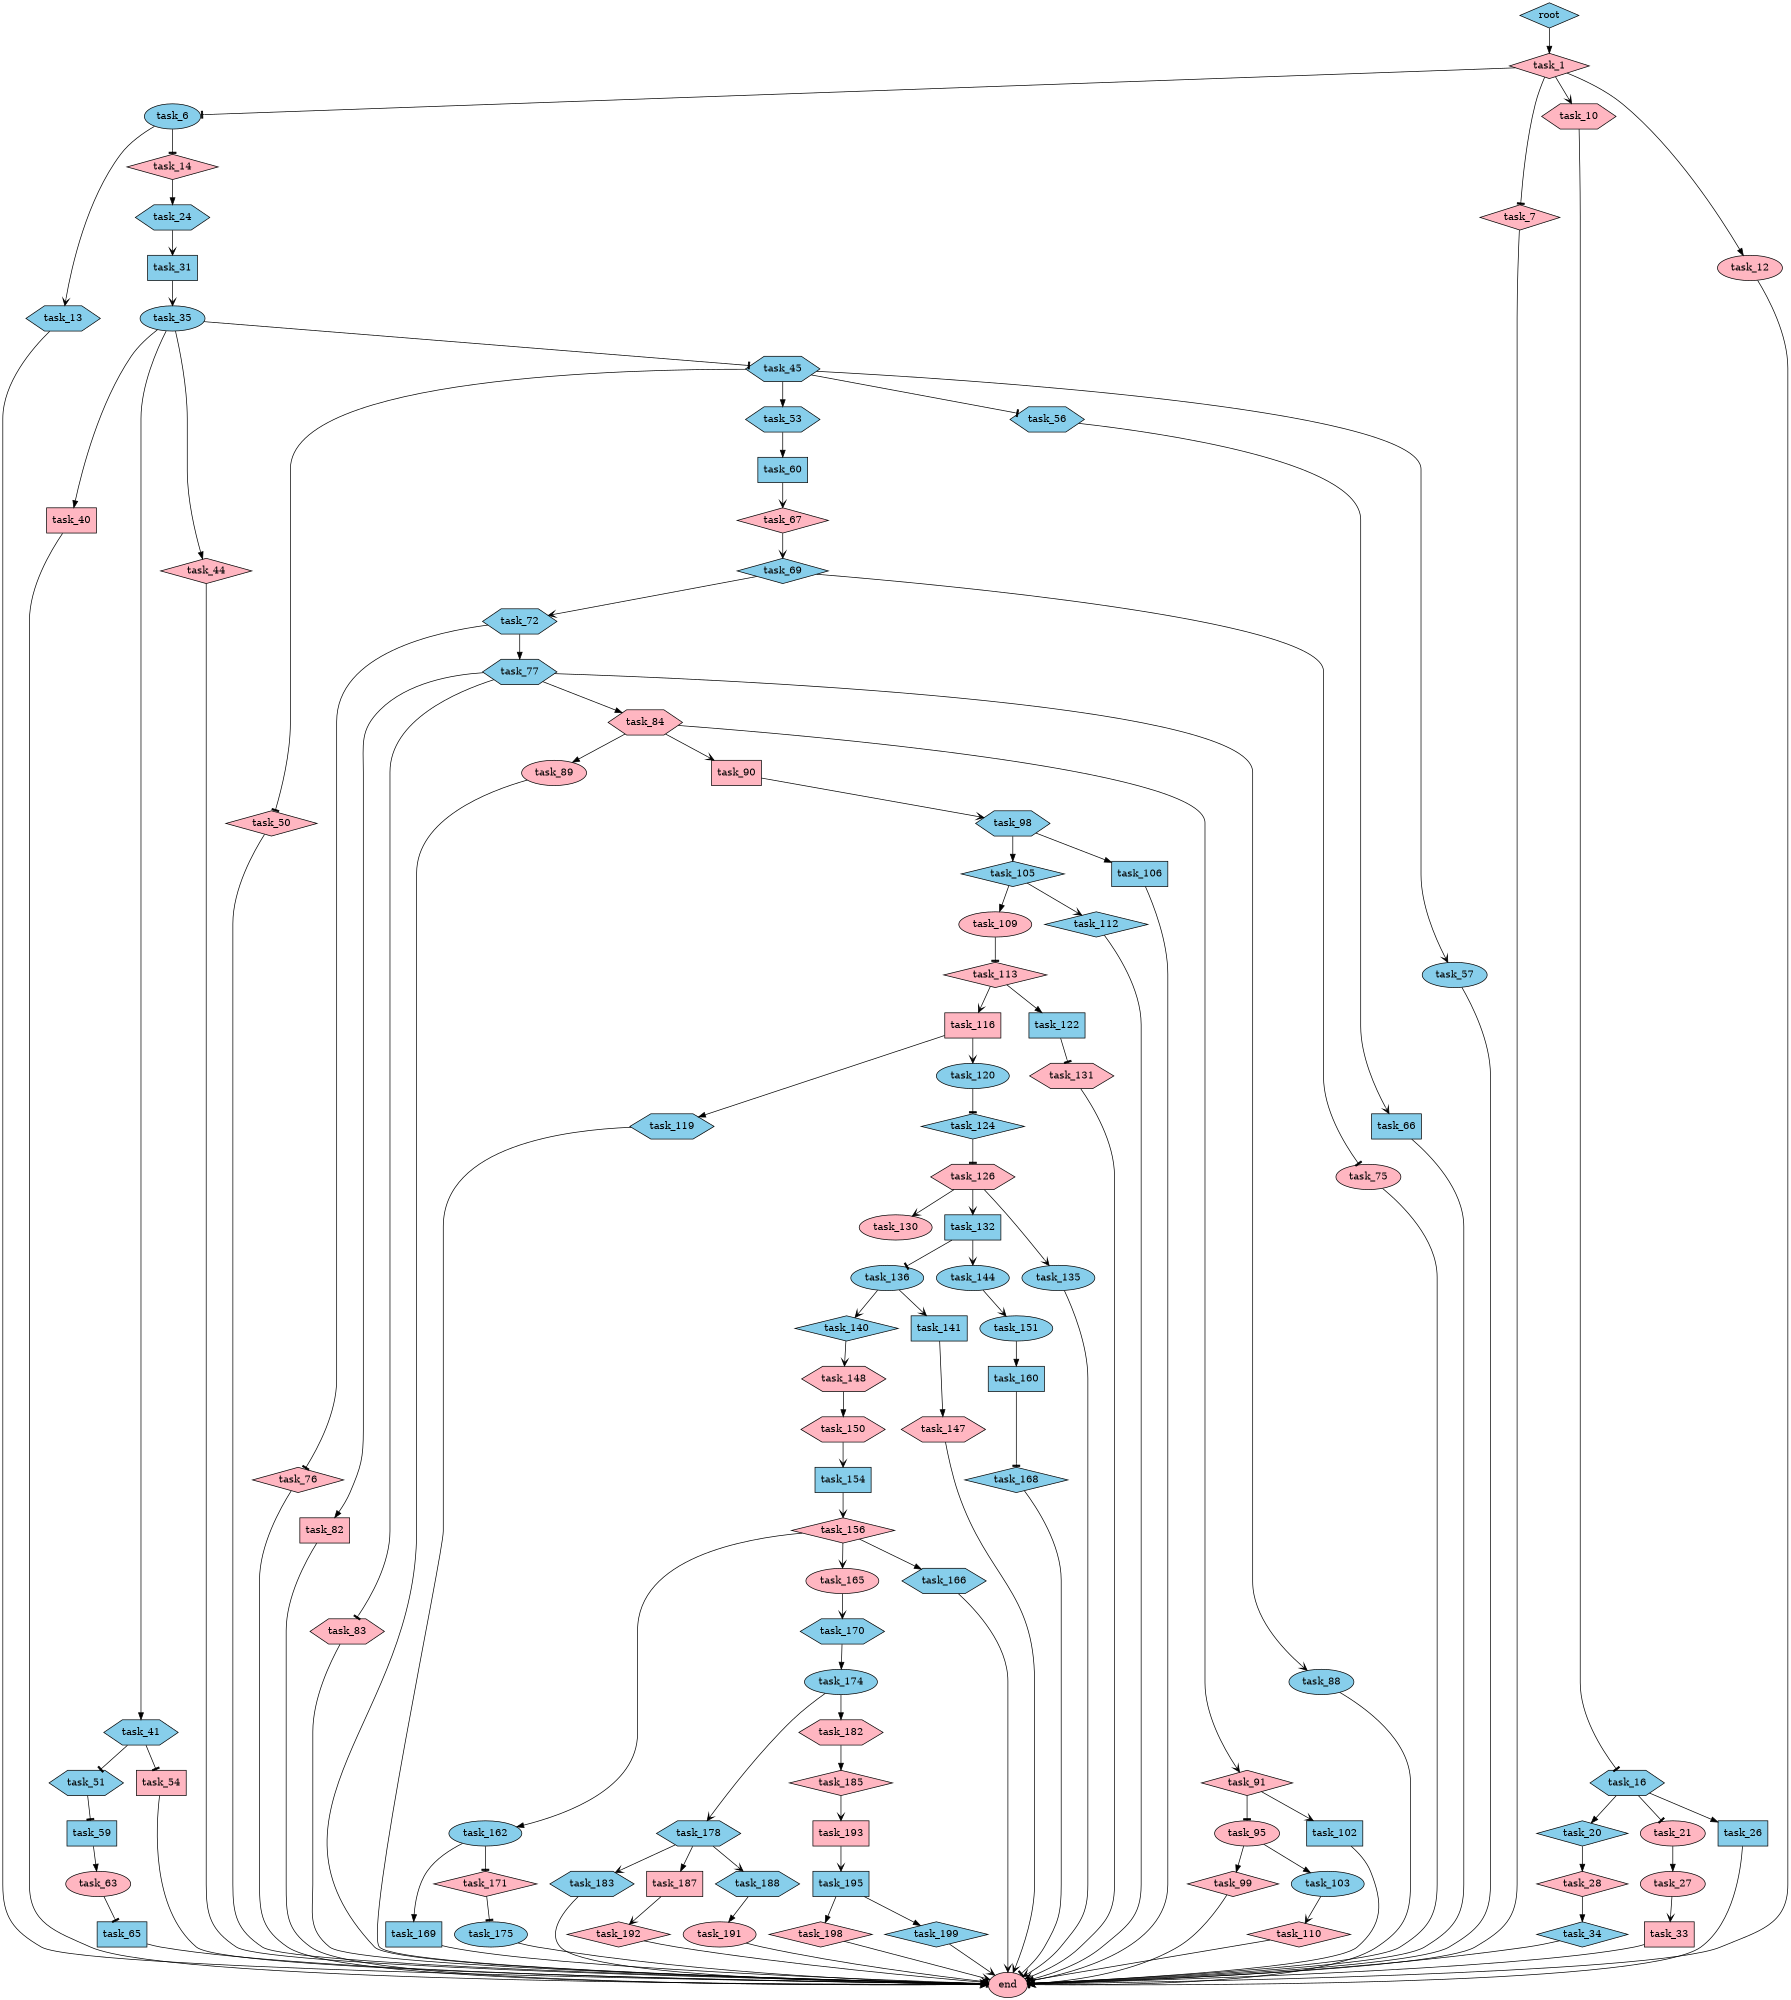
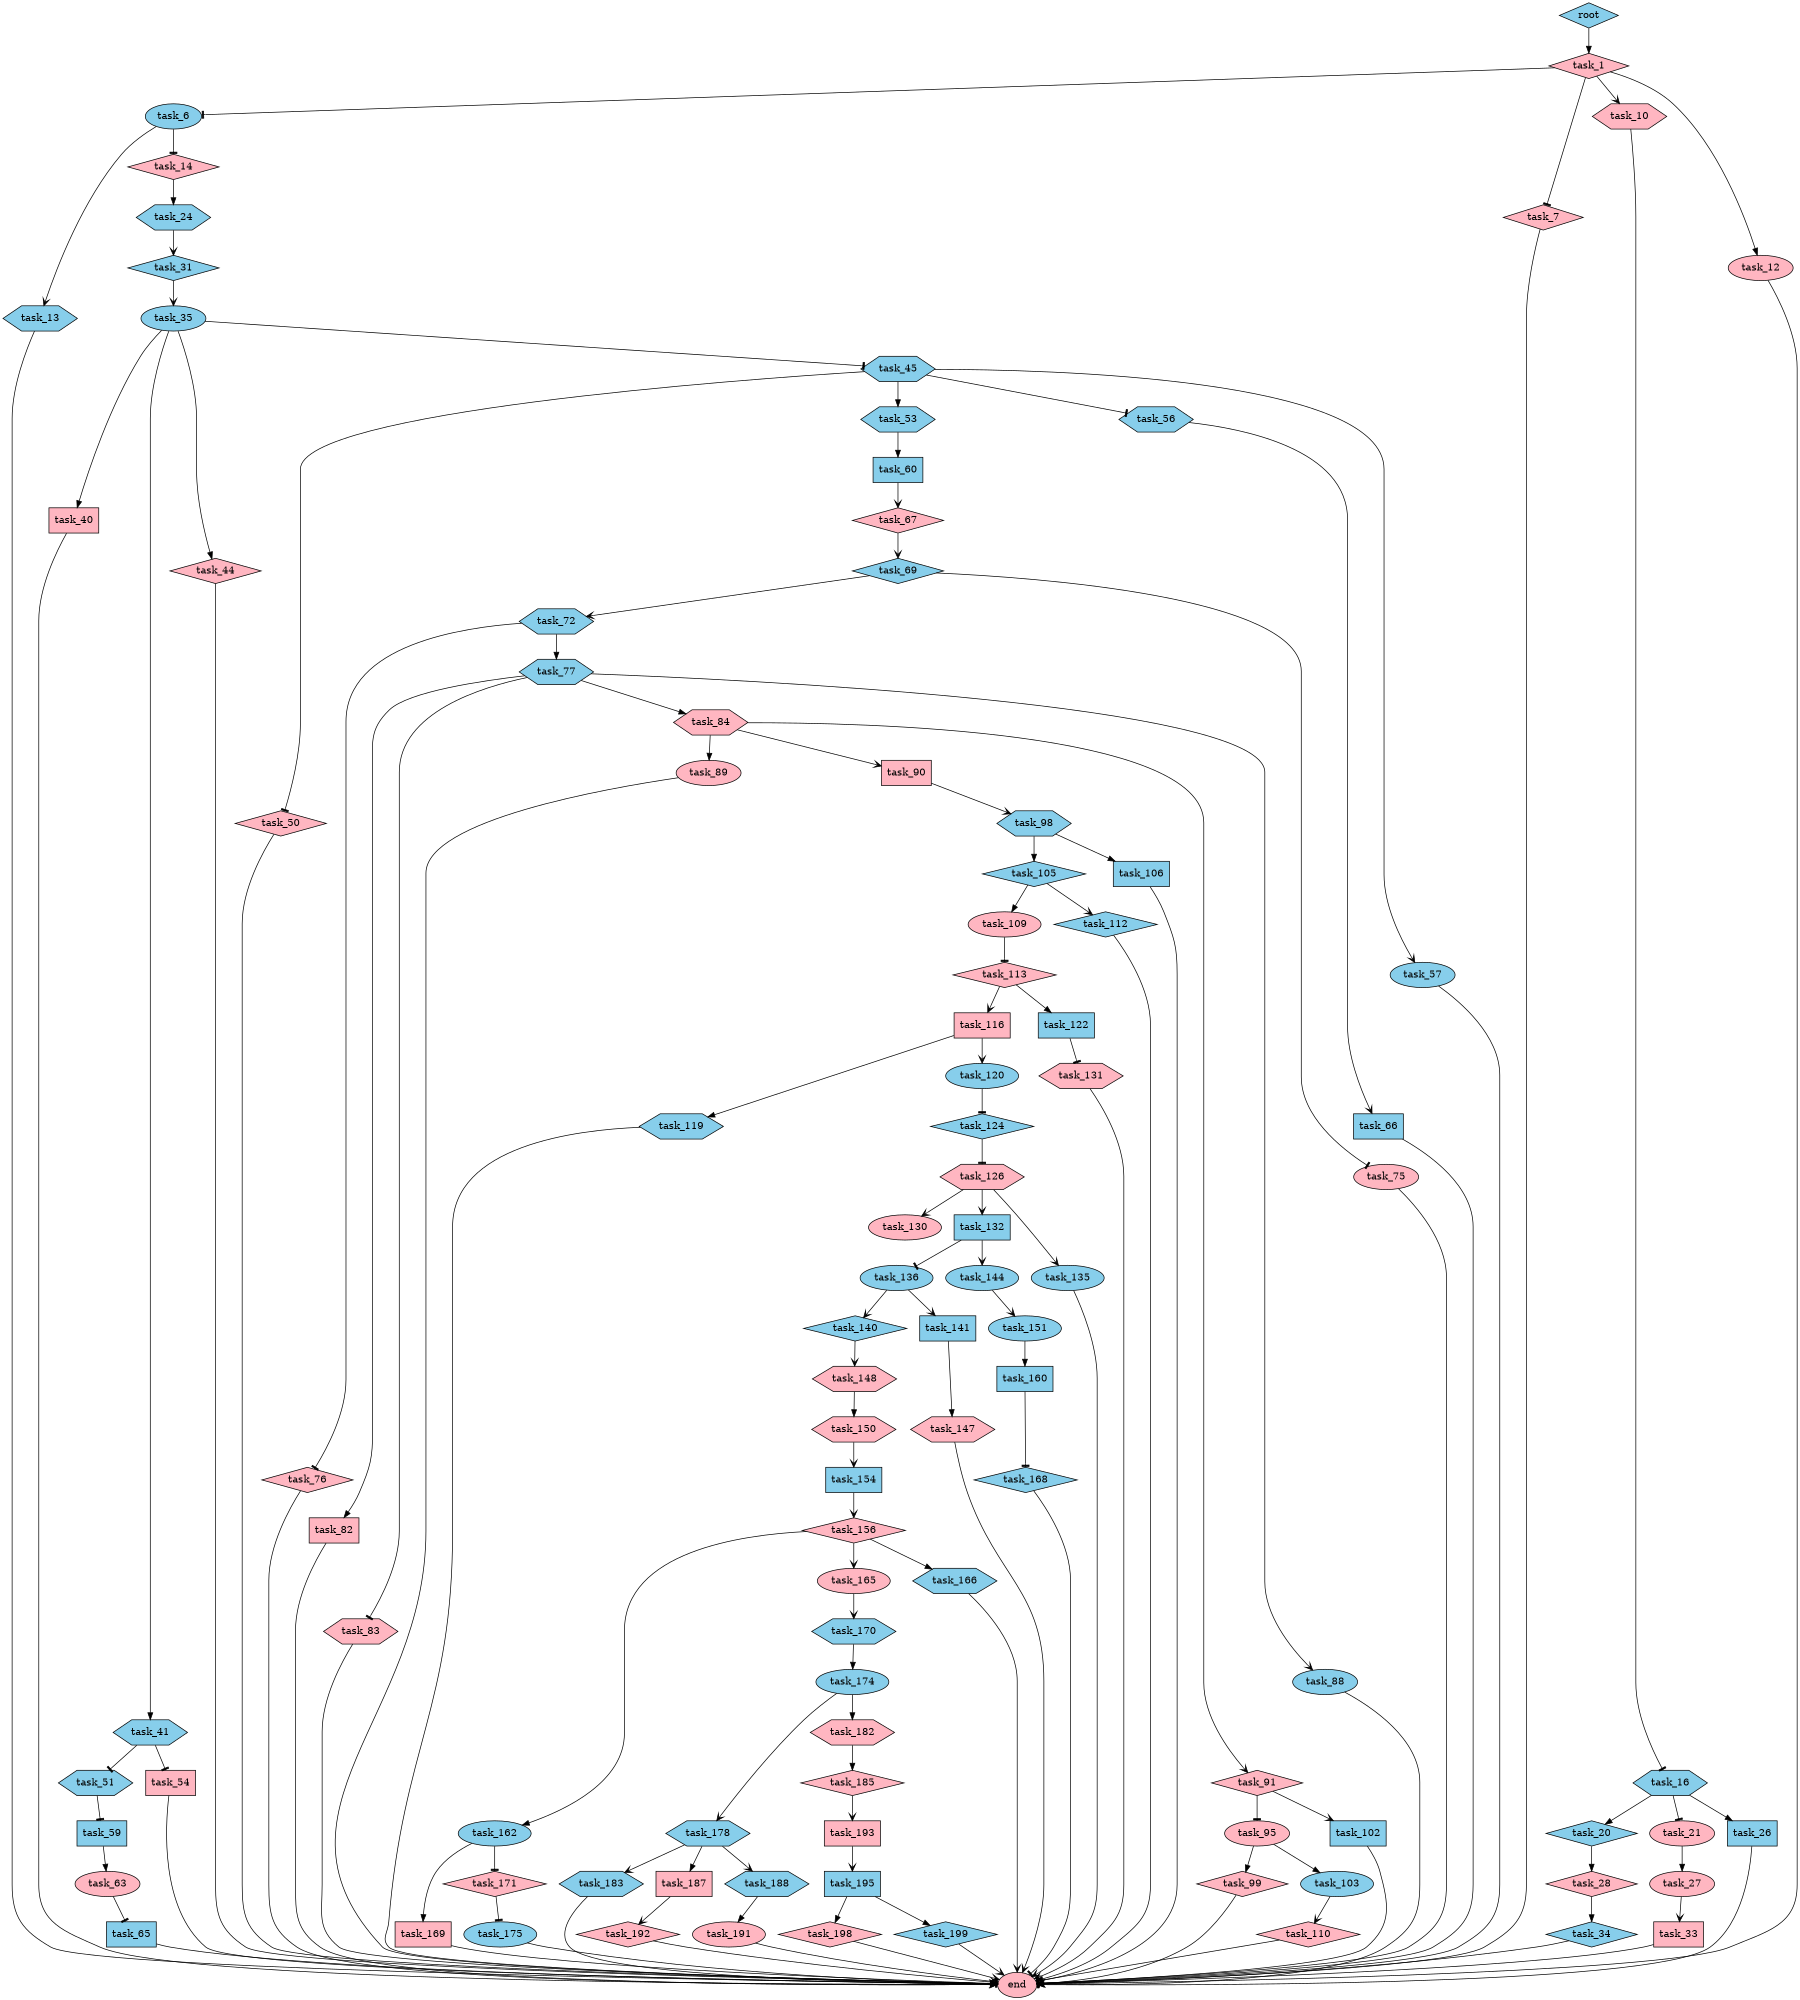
(173, 268) -> (173, 268)
(414, 1934) -> (423, 1934)
